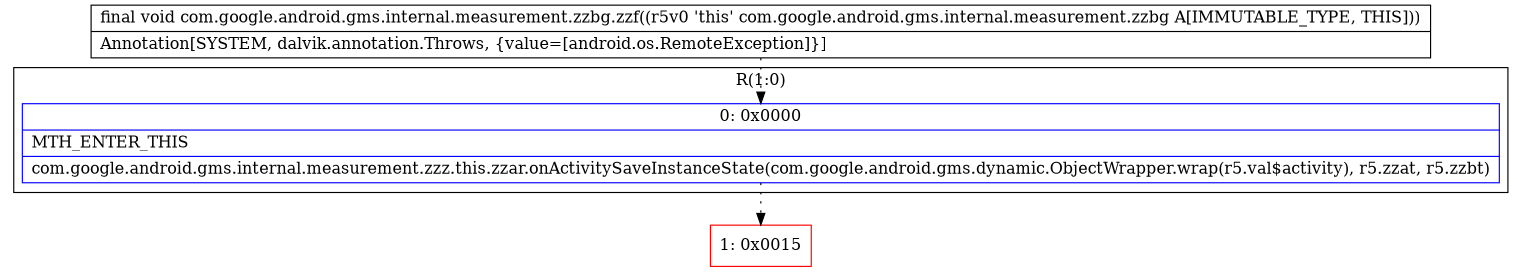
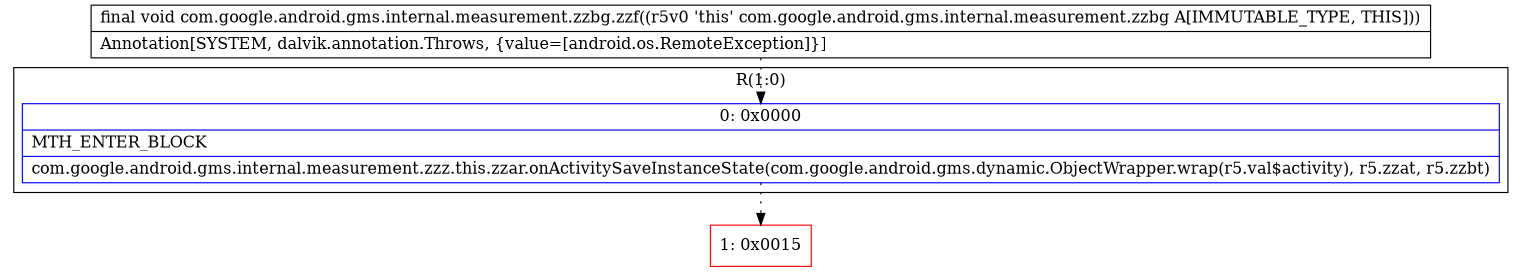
(111, 143) -> (120, 143)
